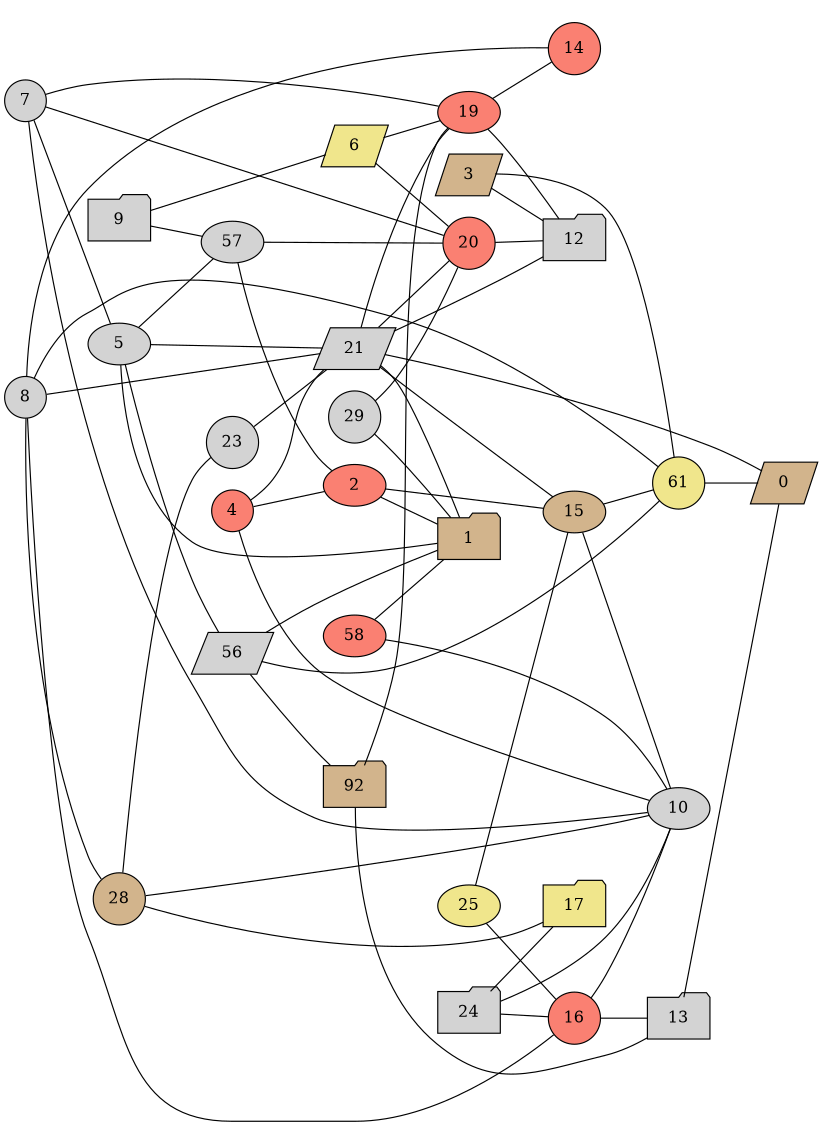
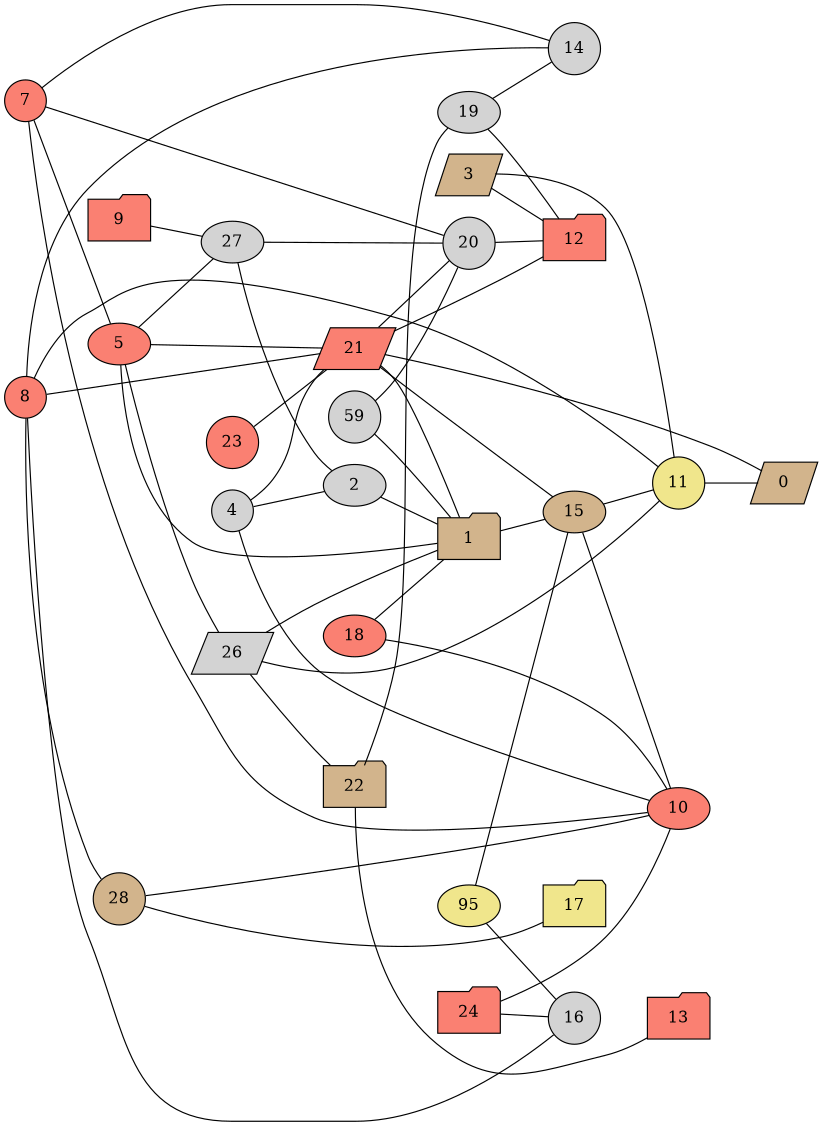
(574, 49) -> (574, 49)
(242, 81) -> (287, 5)
(25, 101) -> (25, 101)
(469, 112) -> (469, 112)
(355, 146) -> none
(119, 220) -> (119, 220)
(394, 229) -> none
(574, 240) -> (574, 240)
(233, 242) -> (233, 242)
(469, 243) -> (469, 243)
(119, 344) -> (119, 344)
(355, 349) -> (355, 349)
(25, 397) -> (25, 397)
(355, 417) -> (355, 417)
(233, 442) -> (233, 442)
(679, 483) -> (679, 483)
(355, 485) -> (355, 485)
(465, 499) -> (523, 525)
(233, 511) -> (233, 511)
(355, 636) -> (355, 636)
(233, 653) -> (233, 653)
(148, 659) -> none
(731, 751) -> none
(355, 787) -> (355, 787)
(679, 809) -> (679, 809)
(469, 906) -> (469, 906)
(635, 915) -> none
(526, 954) -> none
(469, 1012) -> (469, 1012)
(574, 1018) -> (574, 1018)
(624, 1018) -> none
(679, 1018) -> (679, 1018)
